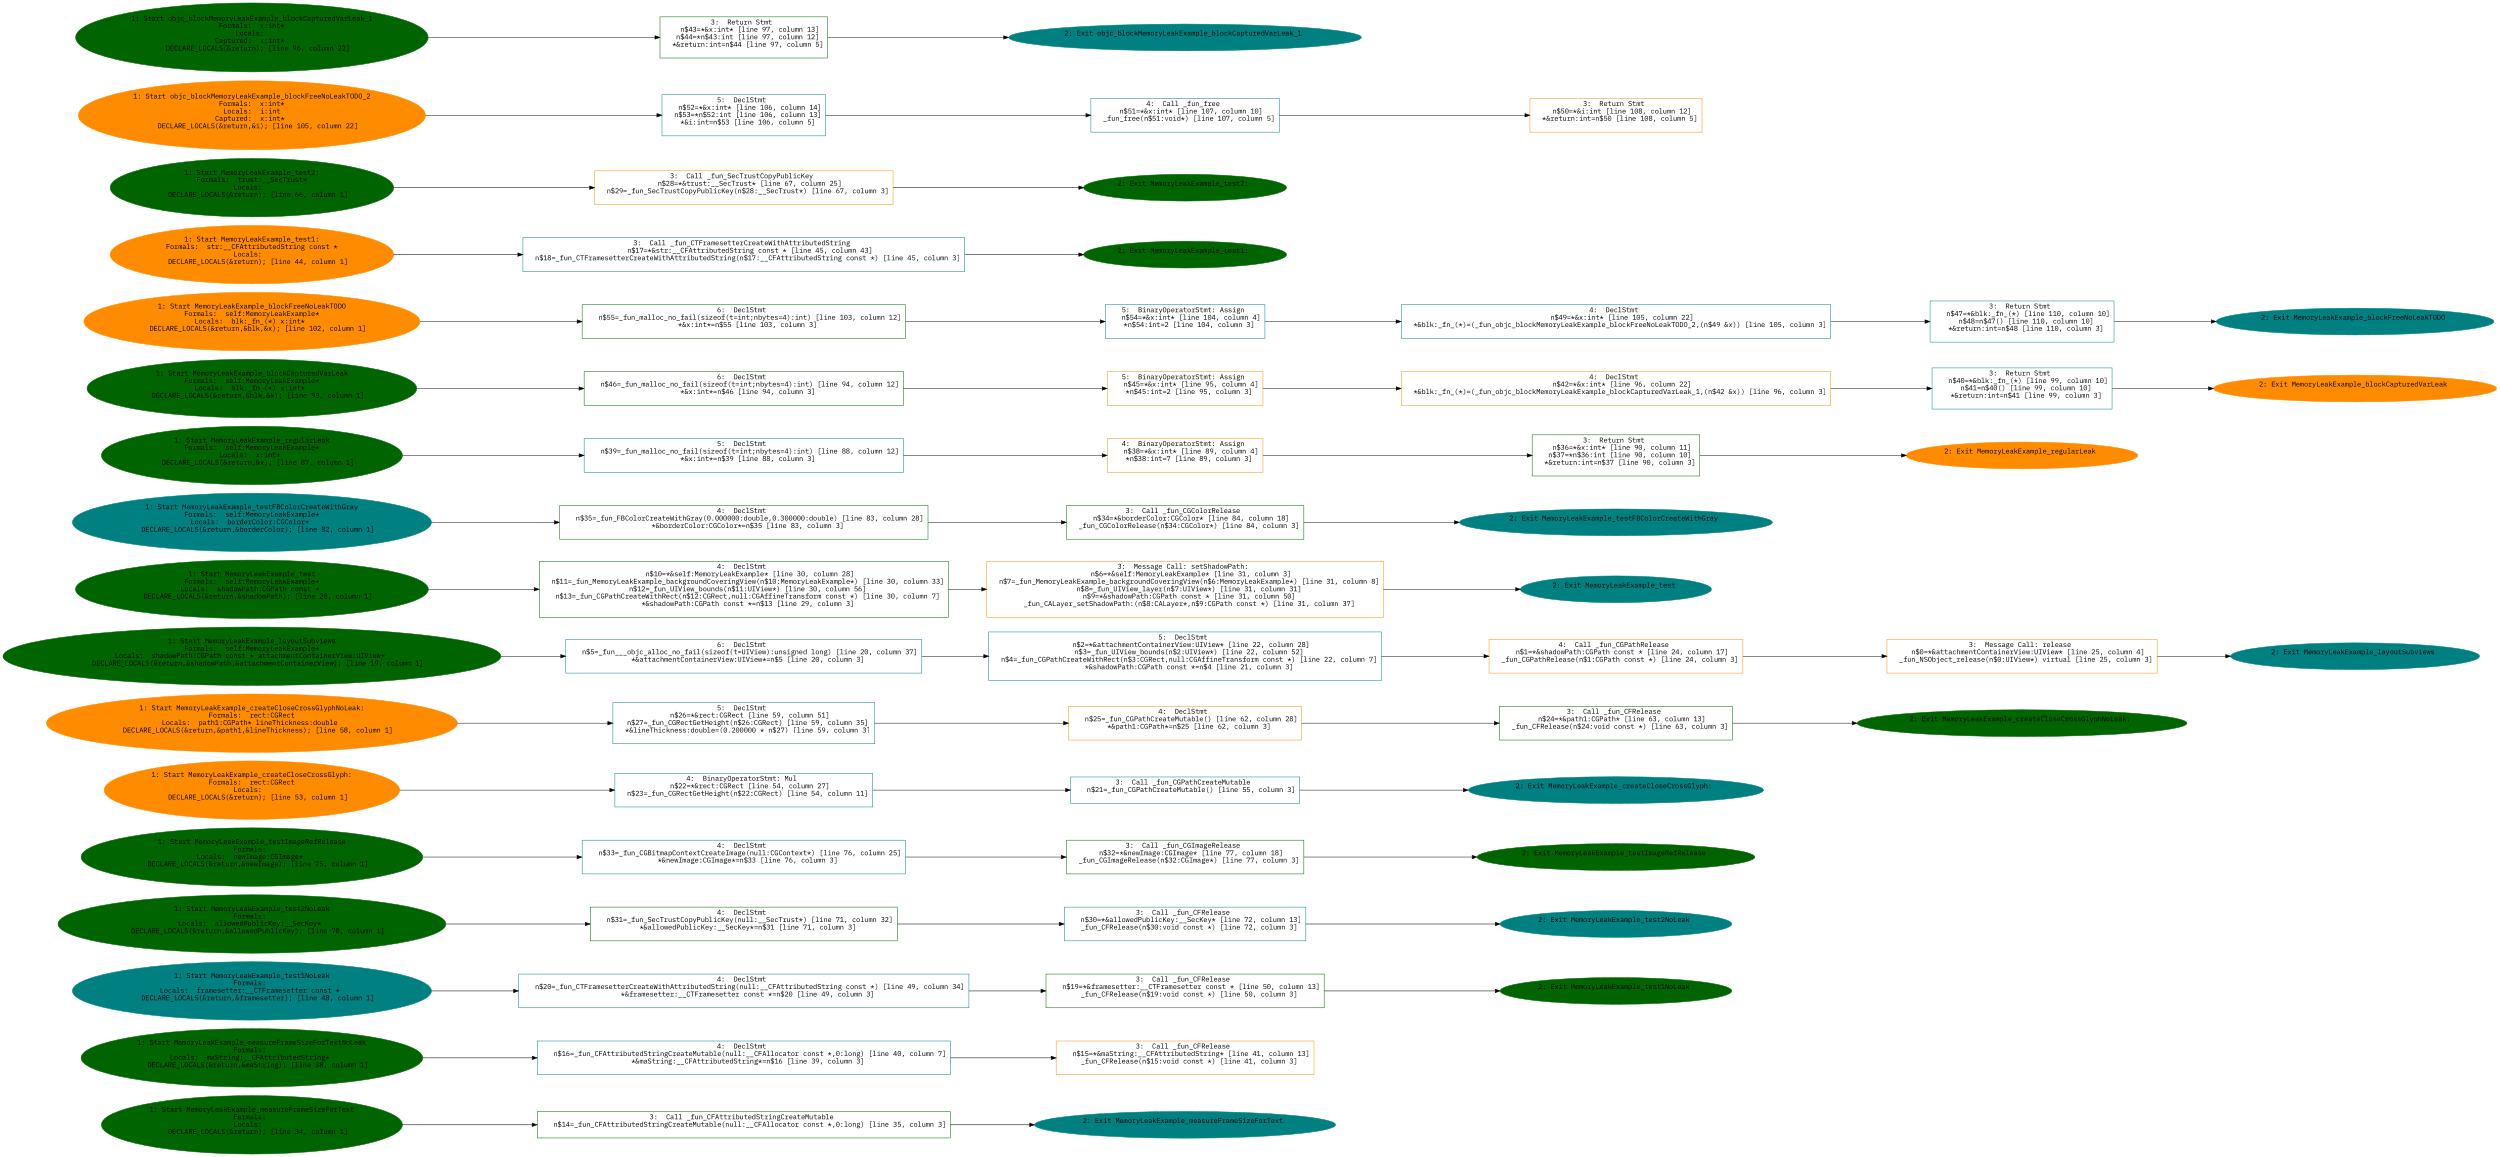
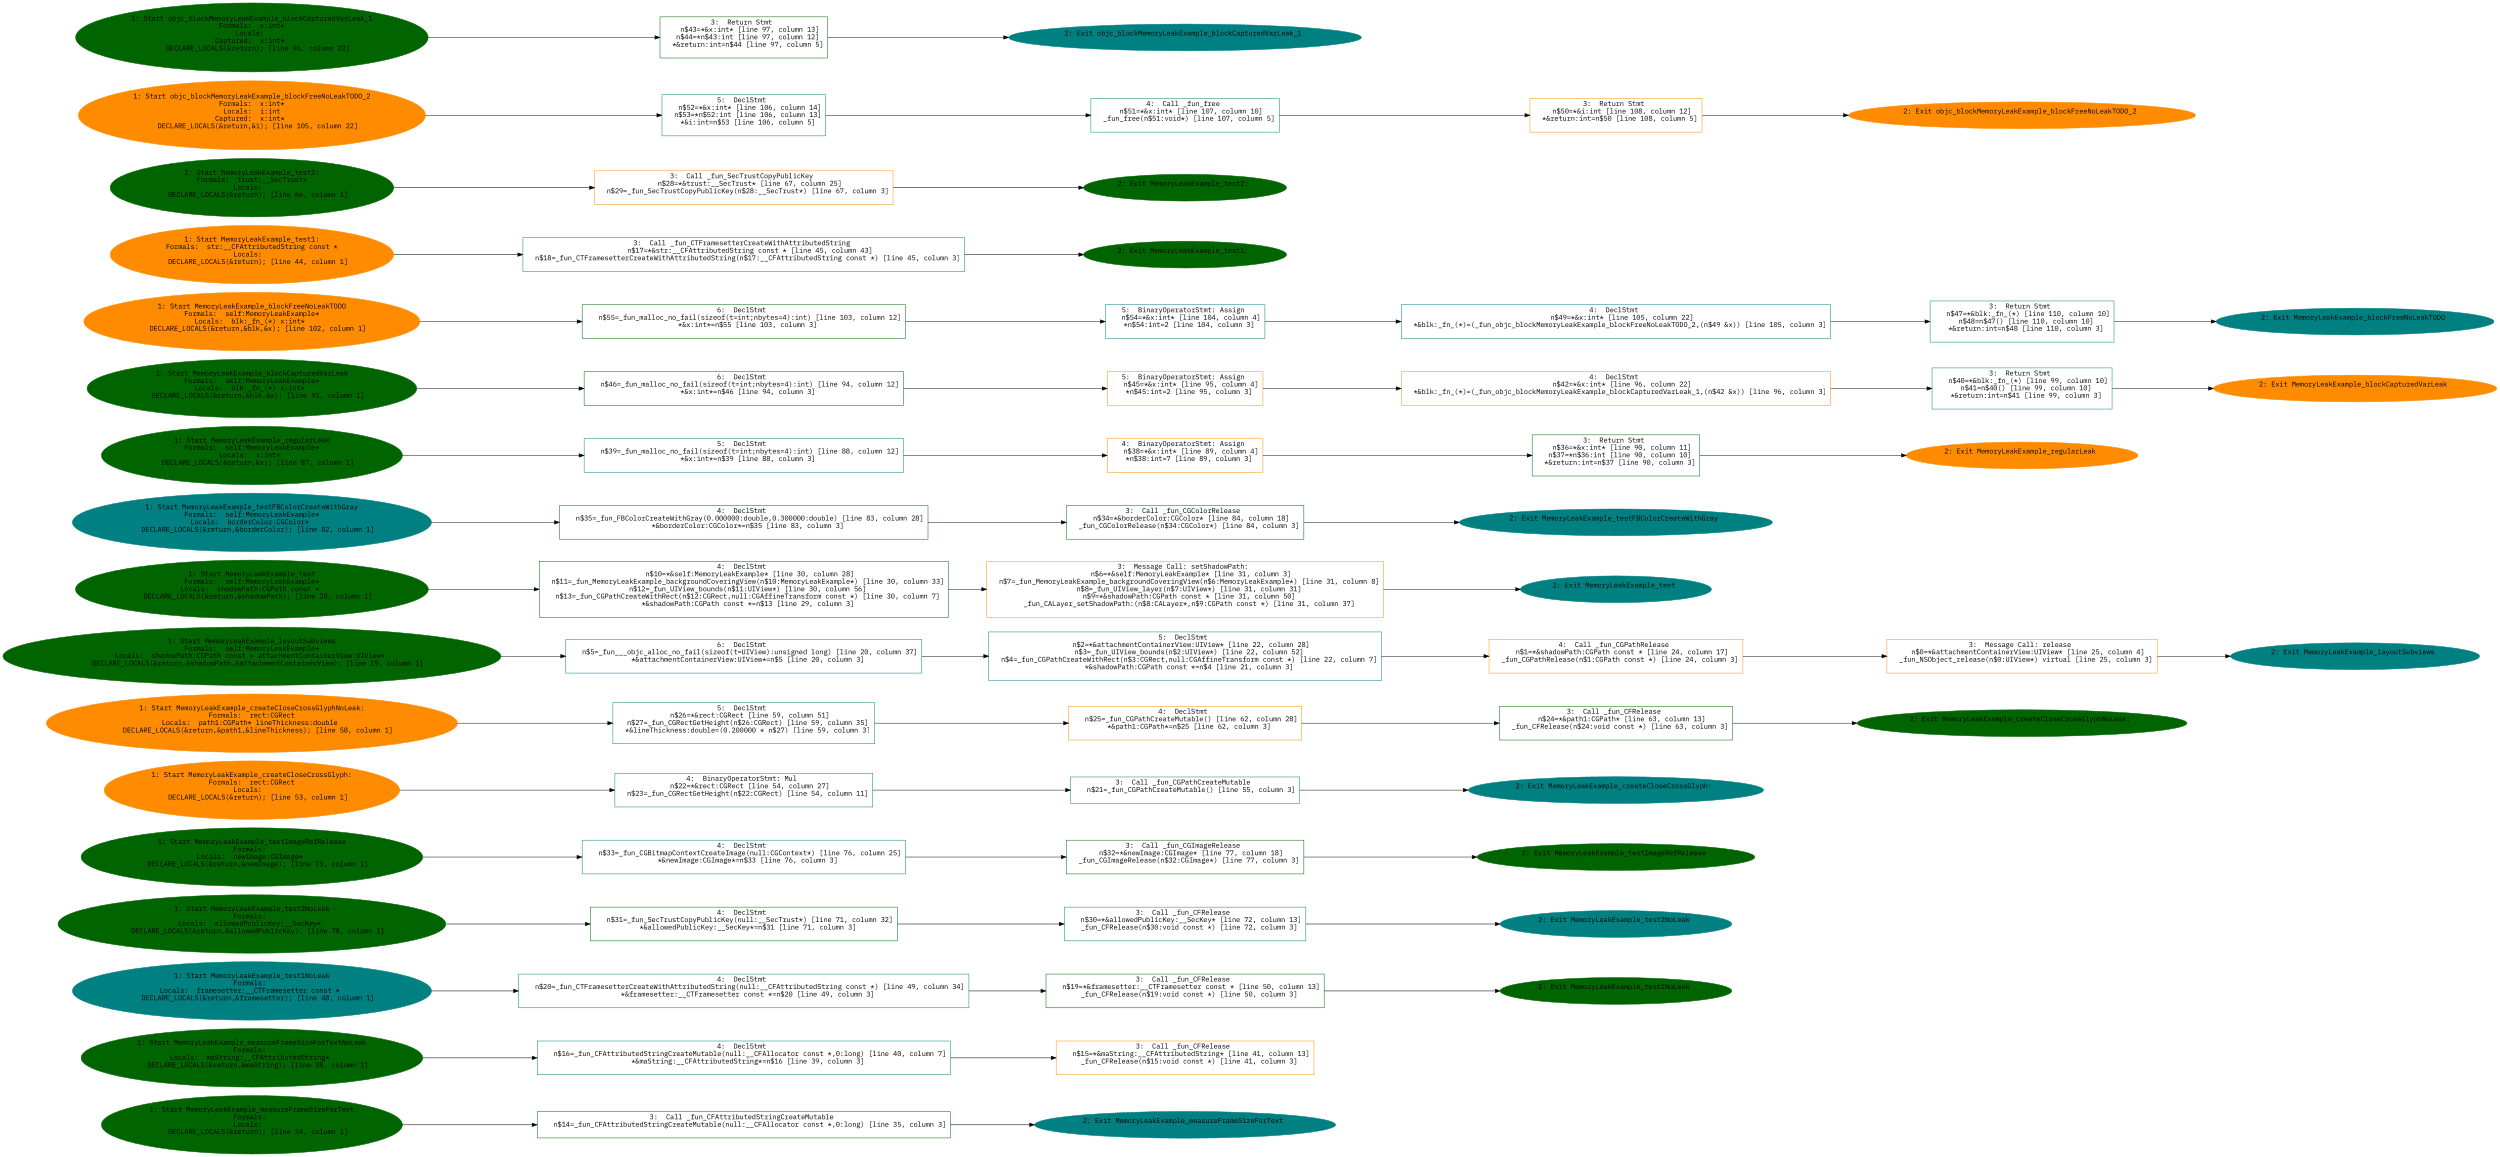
none -> (2022, 115)
